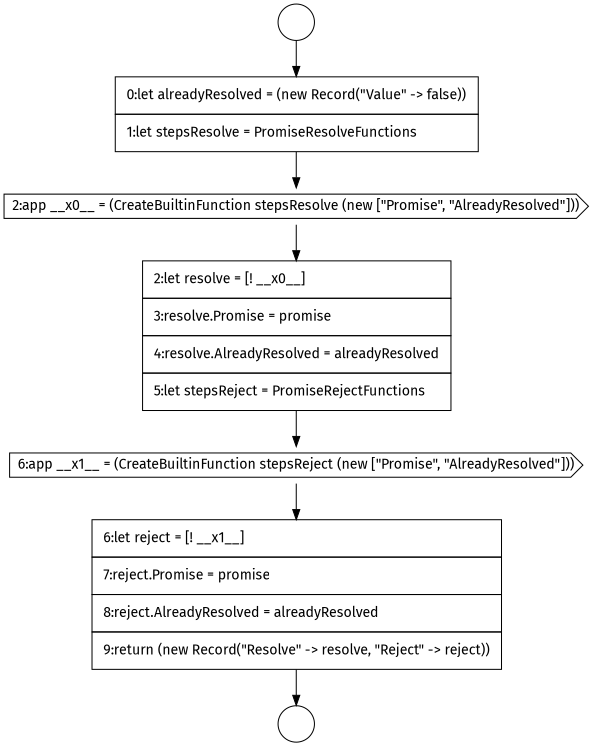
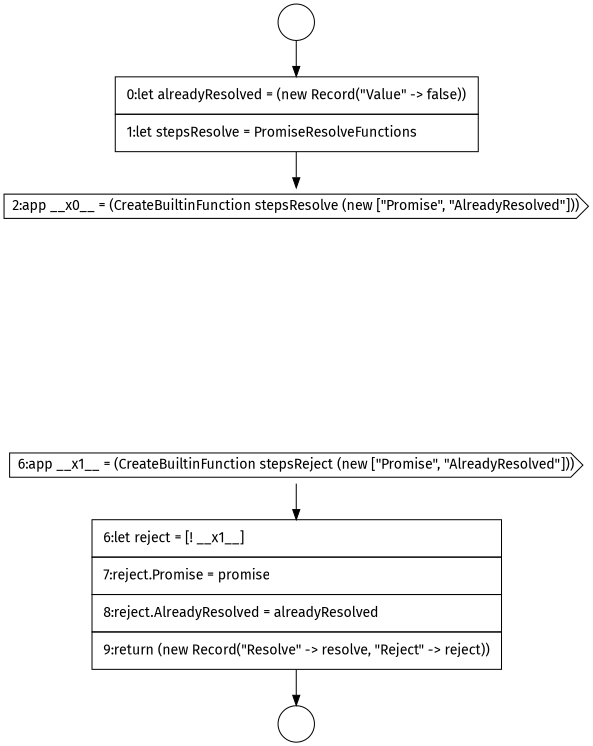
(296, 336) -> none
